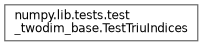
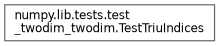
(101, 23) -> (110, 23)
